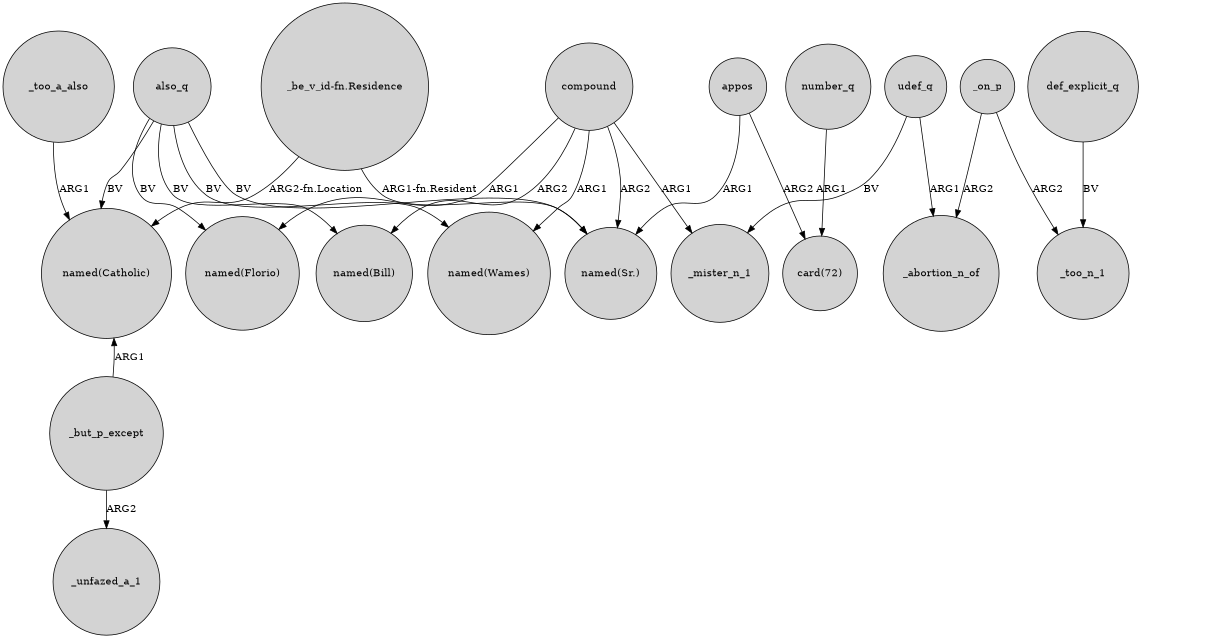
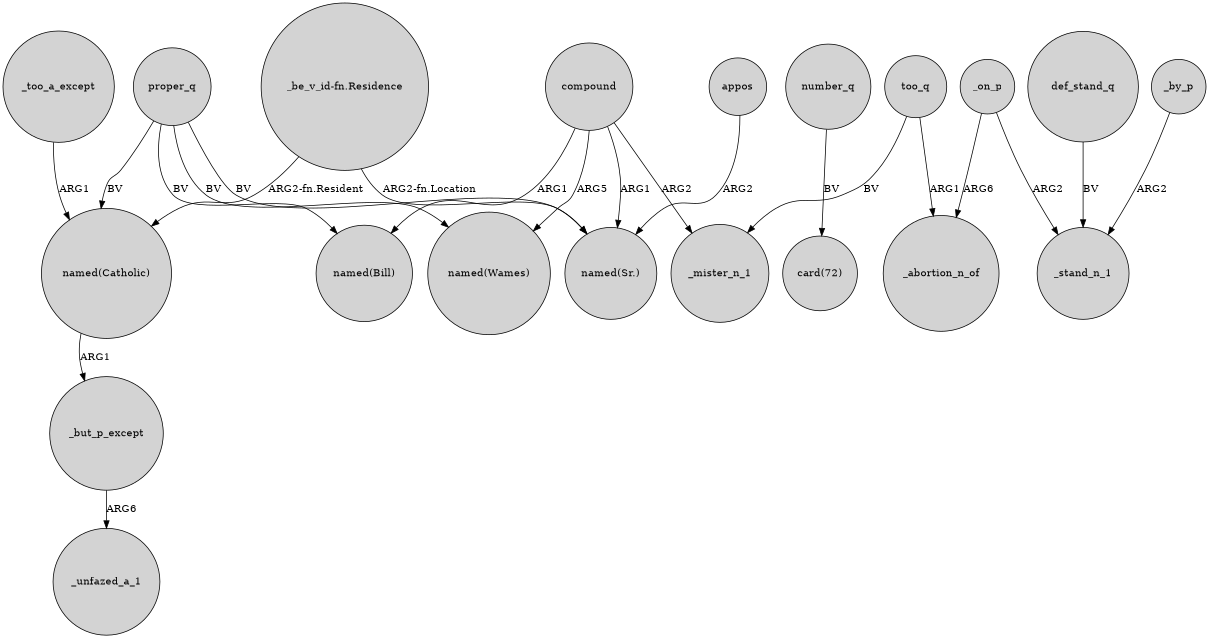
(59, 87) -> (59, 87)
(172, 87) -> (172, 87)
(916, 87) -> (916, 87)
(1083, 87) -> (1083, 87)
none -> (1179, 87)
(776, 173) -> none
(316, 189) -> (316, 189)
(430, 189) -> (430, 189)
(553, 189) -> (553, 189)
(593, 189) -> (593, 189)
(636, 189) -> (636, 189)
(677, 189) -> (677, 189)
(738, 189) -> (738, 189)
(832, 189) -> (832, 189)
(979, 189) -> (979, 189)
(242, 273) -> none
(1083, 273) -> (1083, 273)
(114, 361) -> (79, 354)
(122, 509) -> (122, 509)
